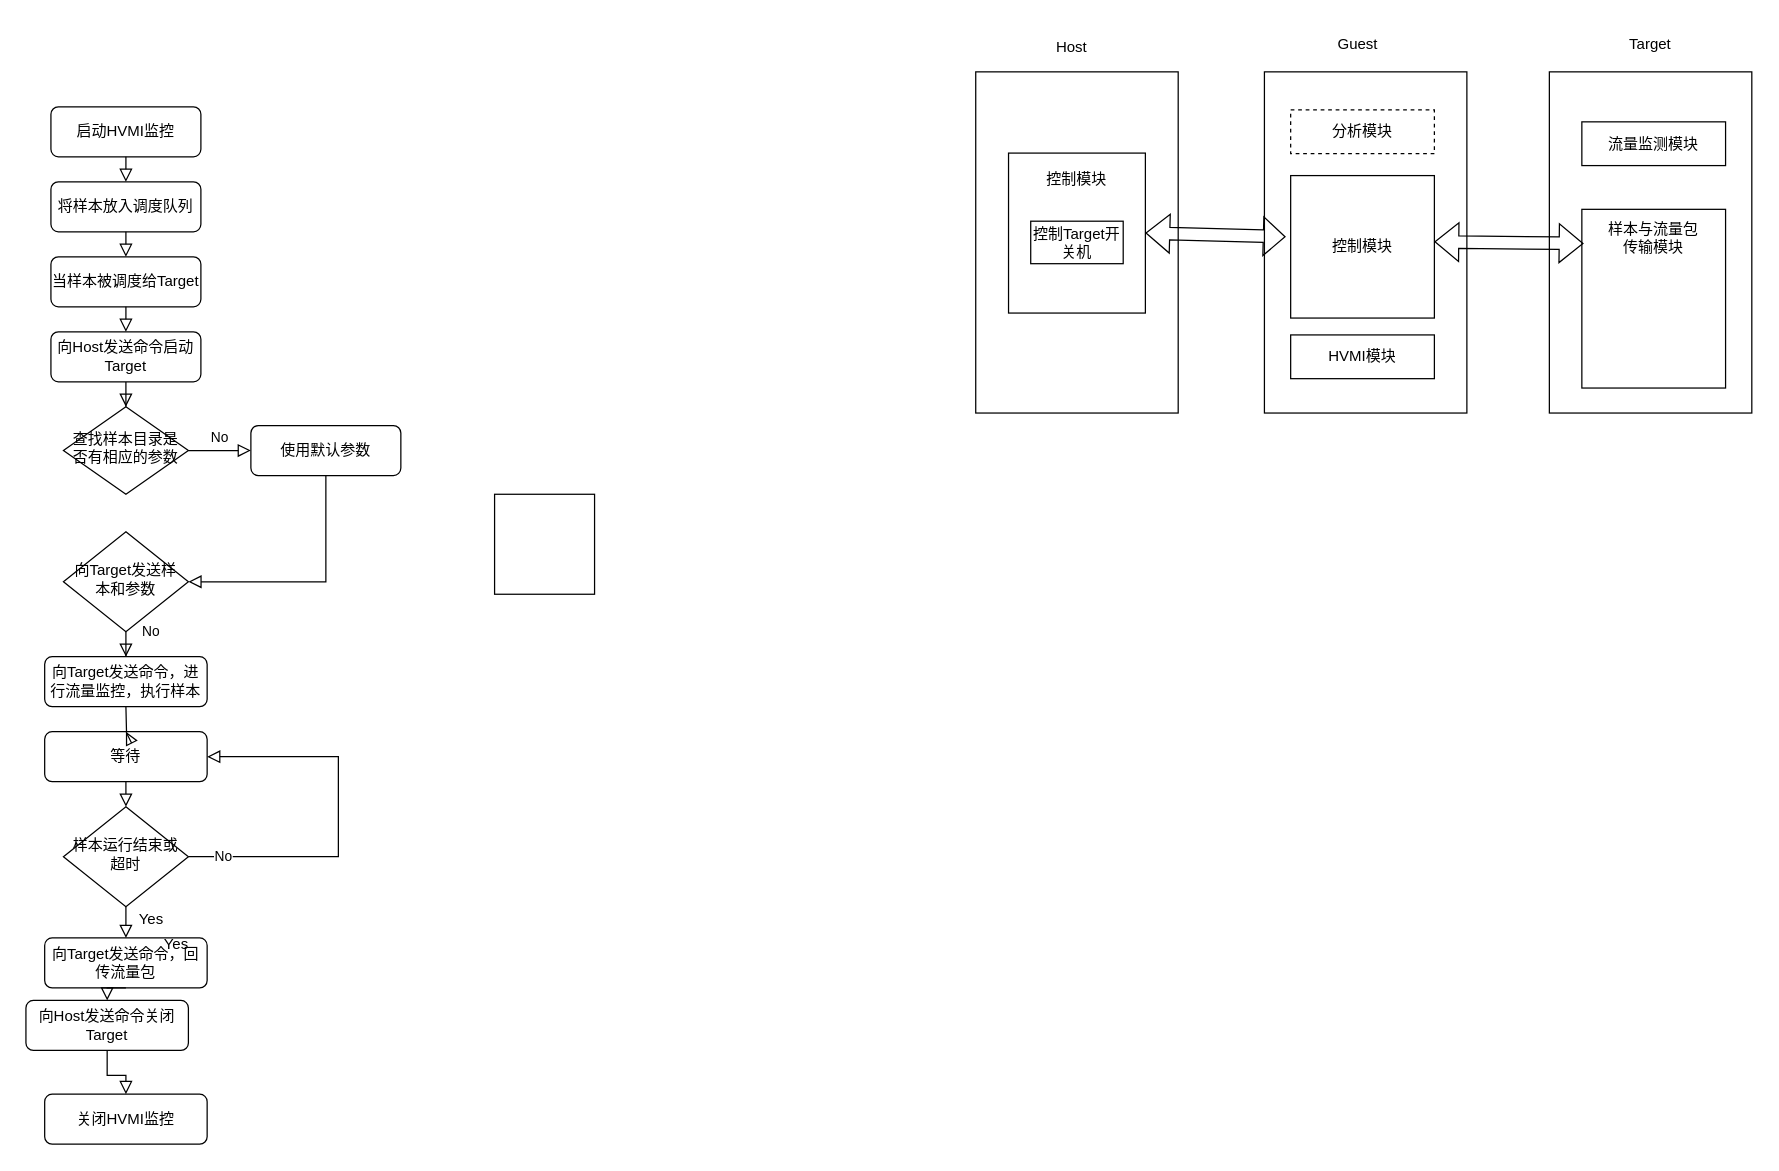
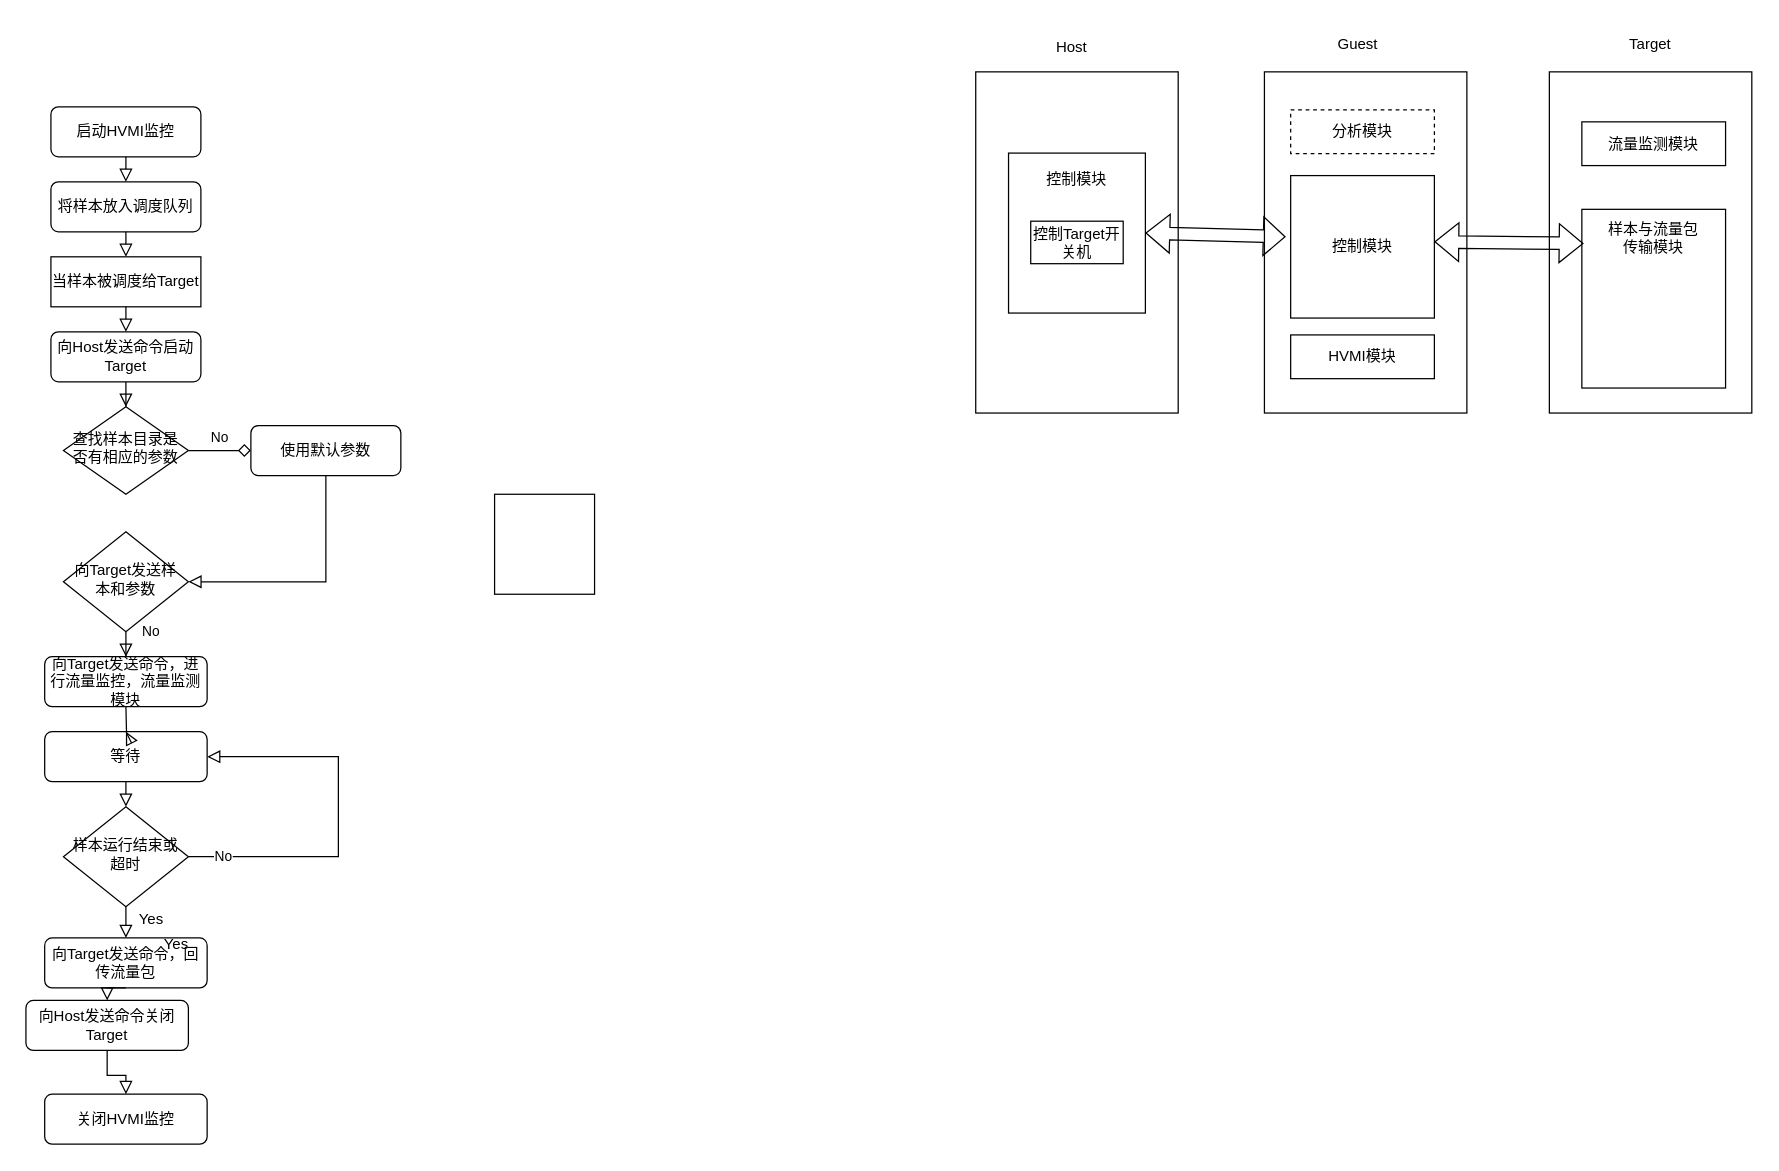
(126, 282) -> (126, 282)
(237, 451) -> (237, 451)
(126, 682) -> (126, 682)
